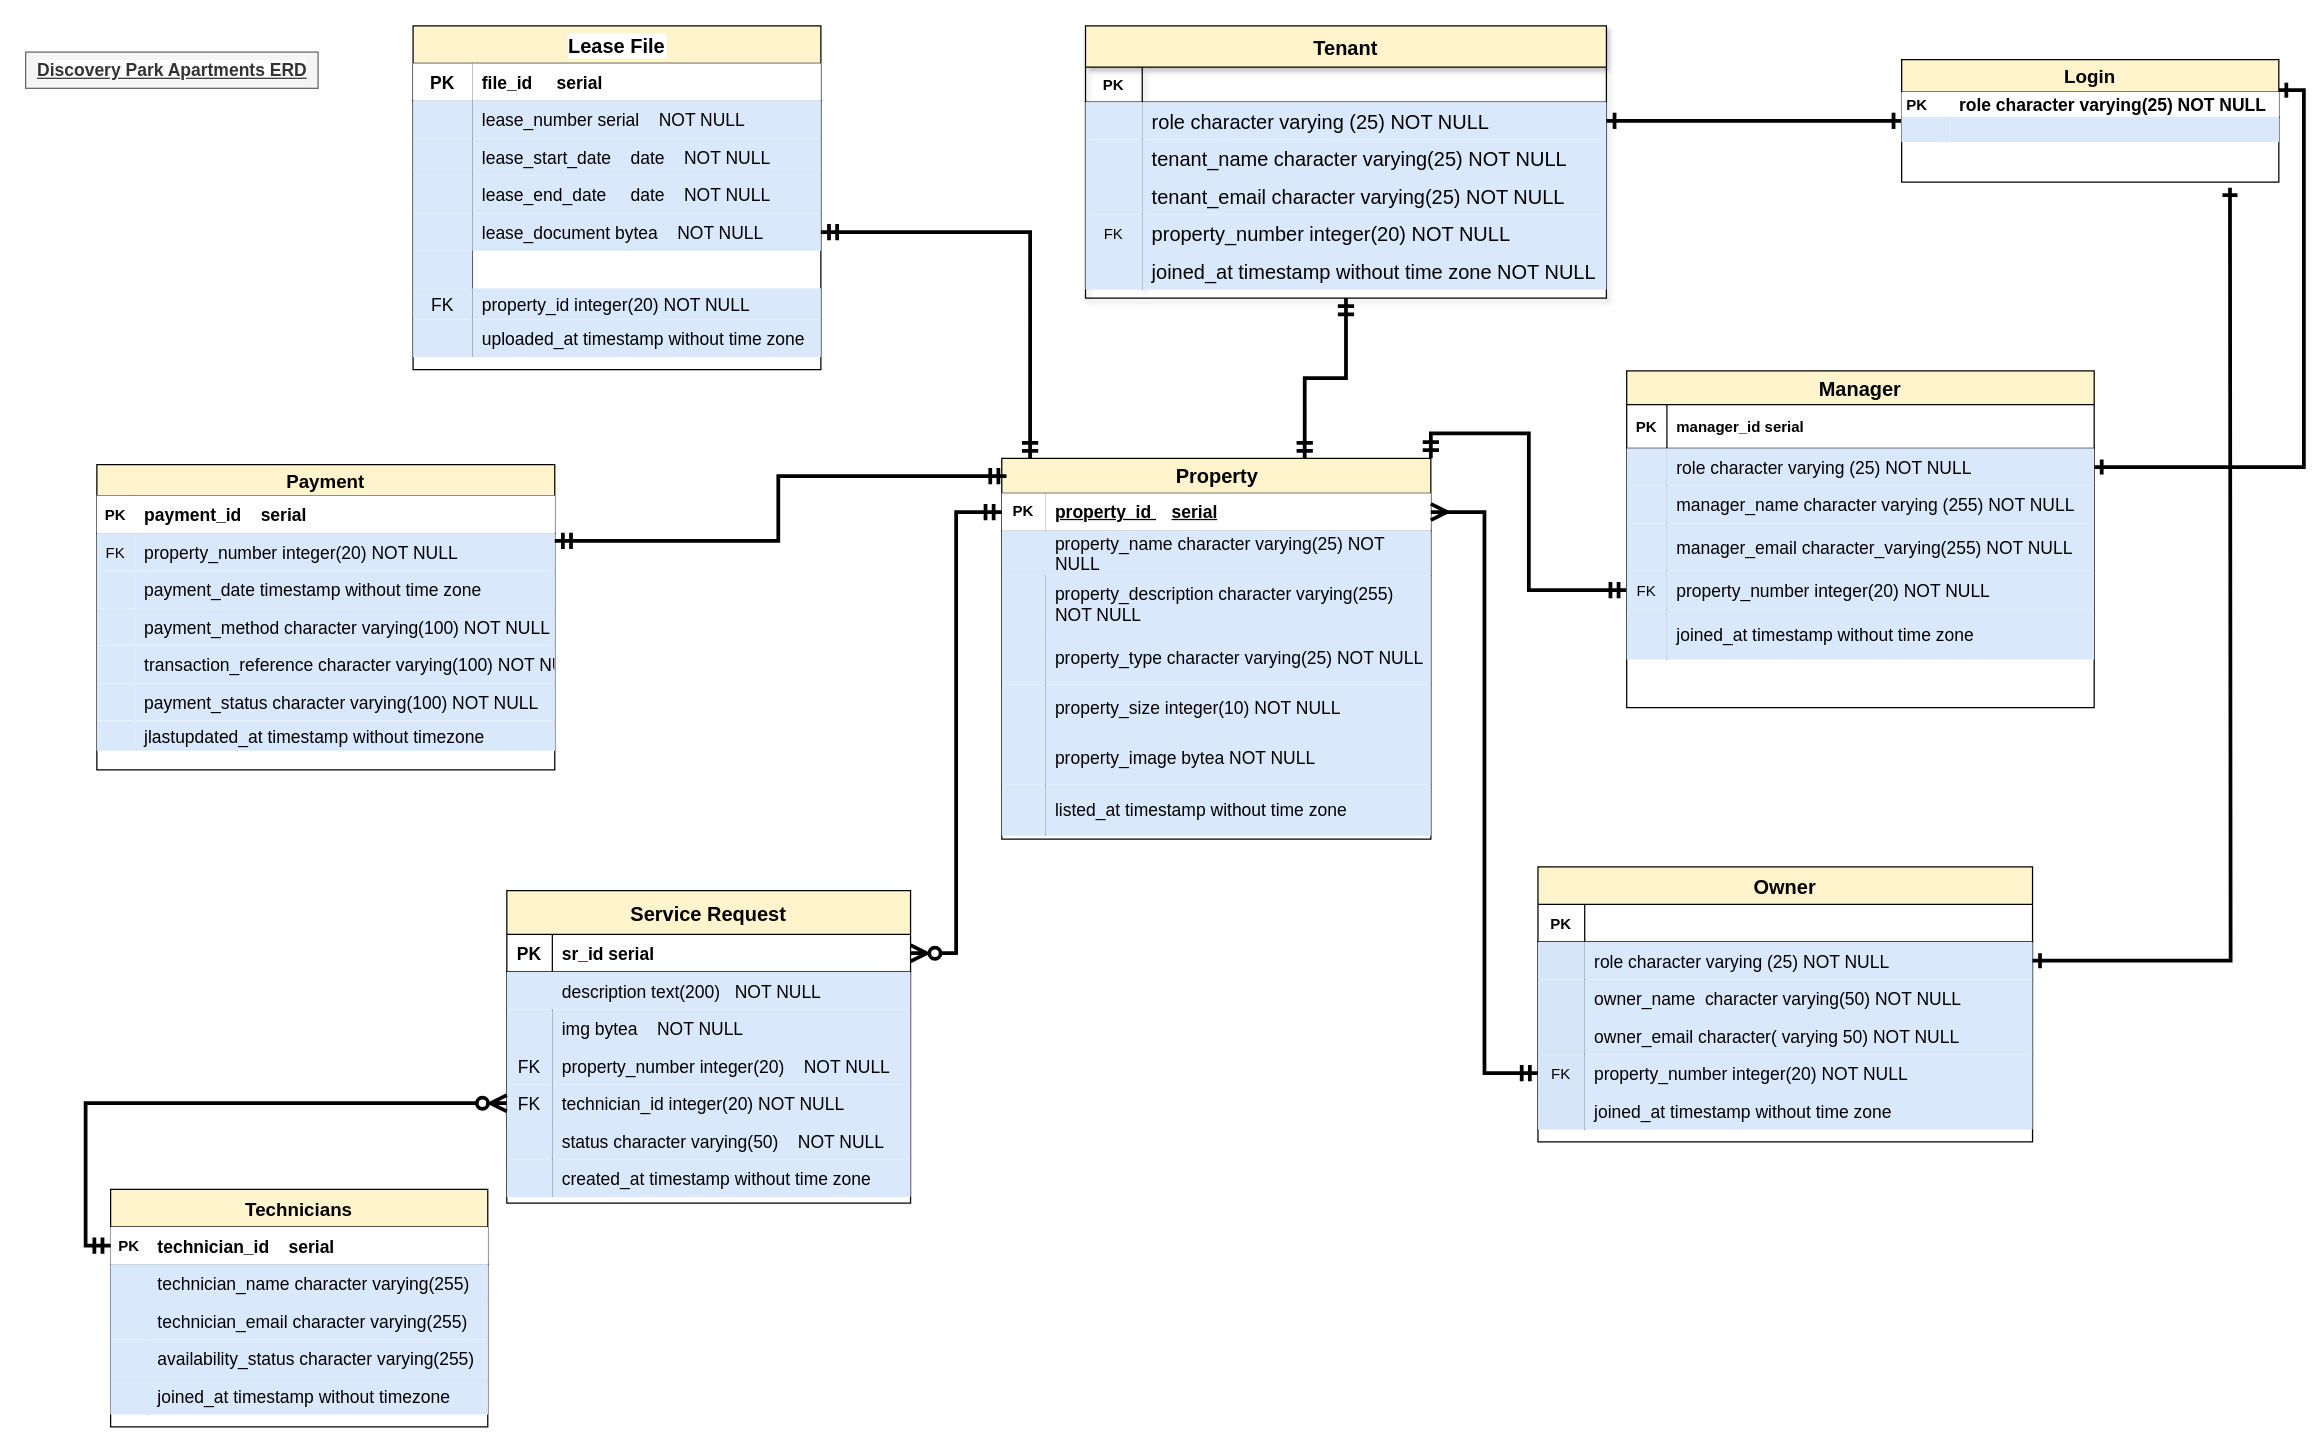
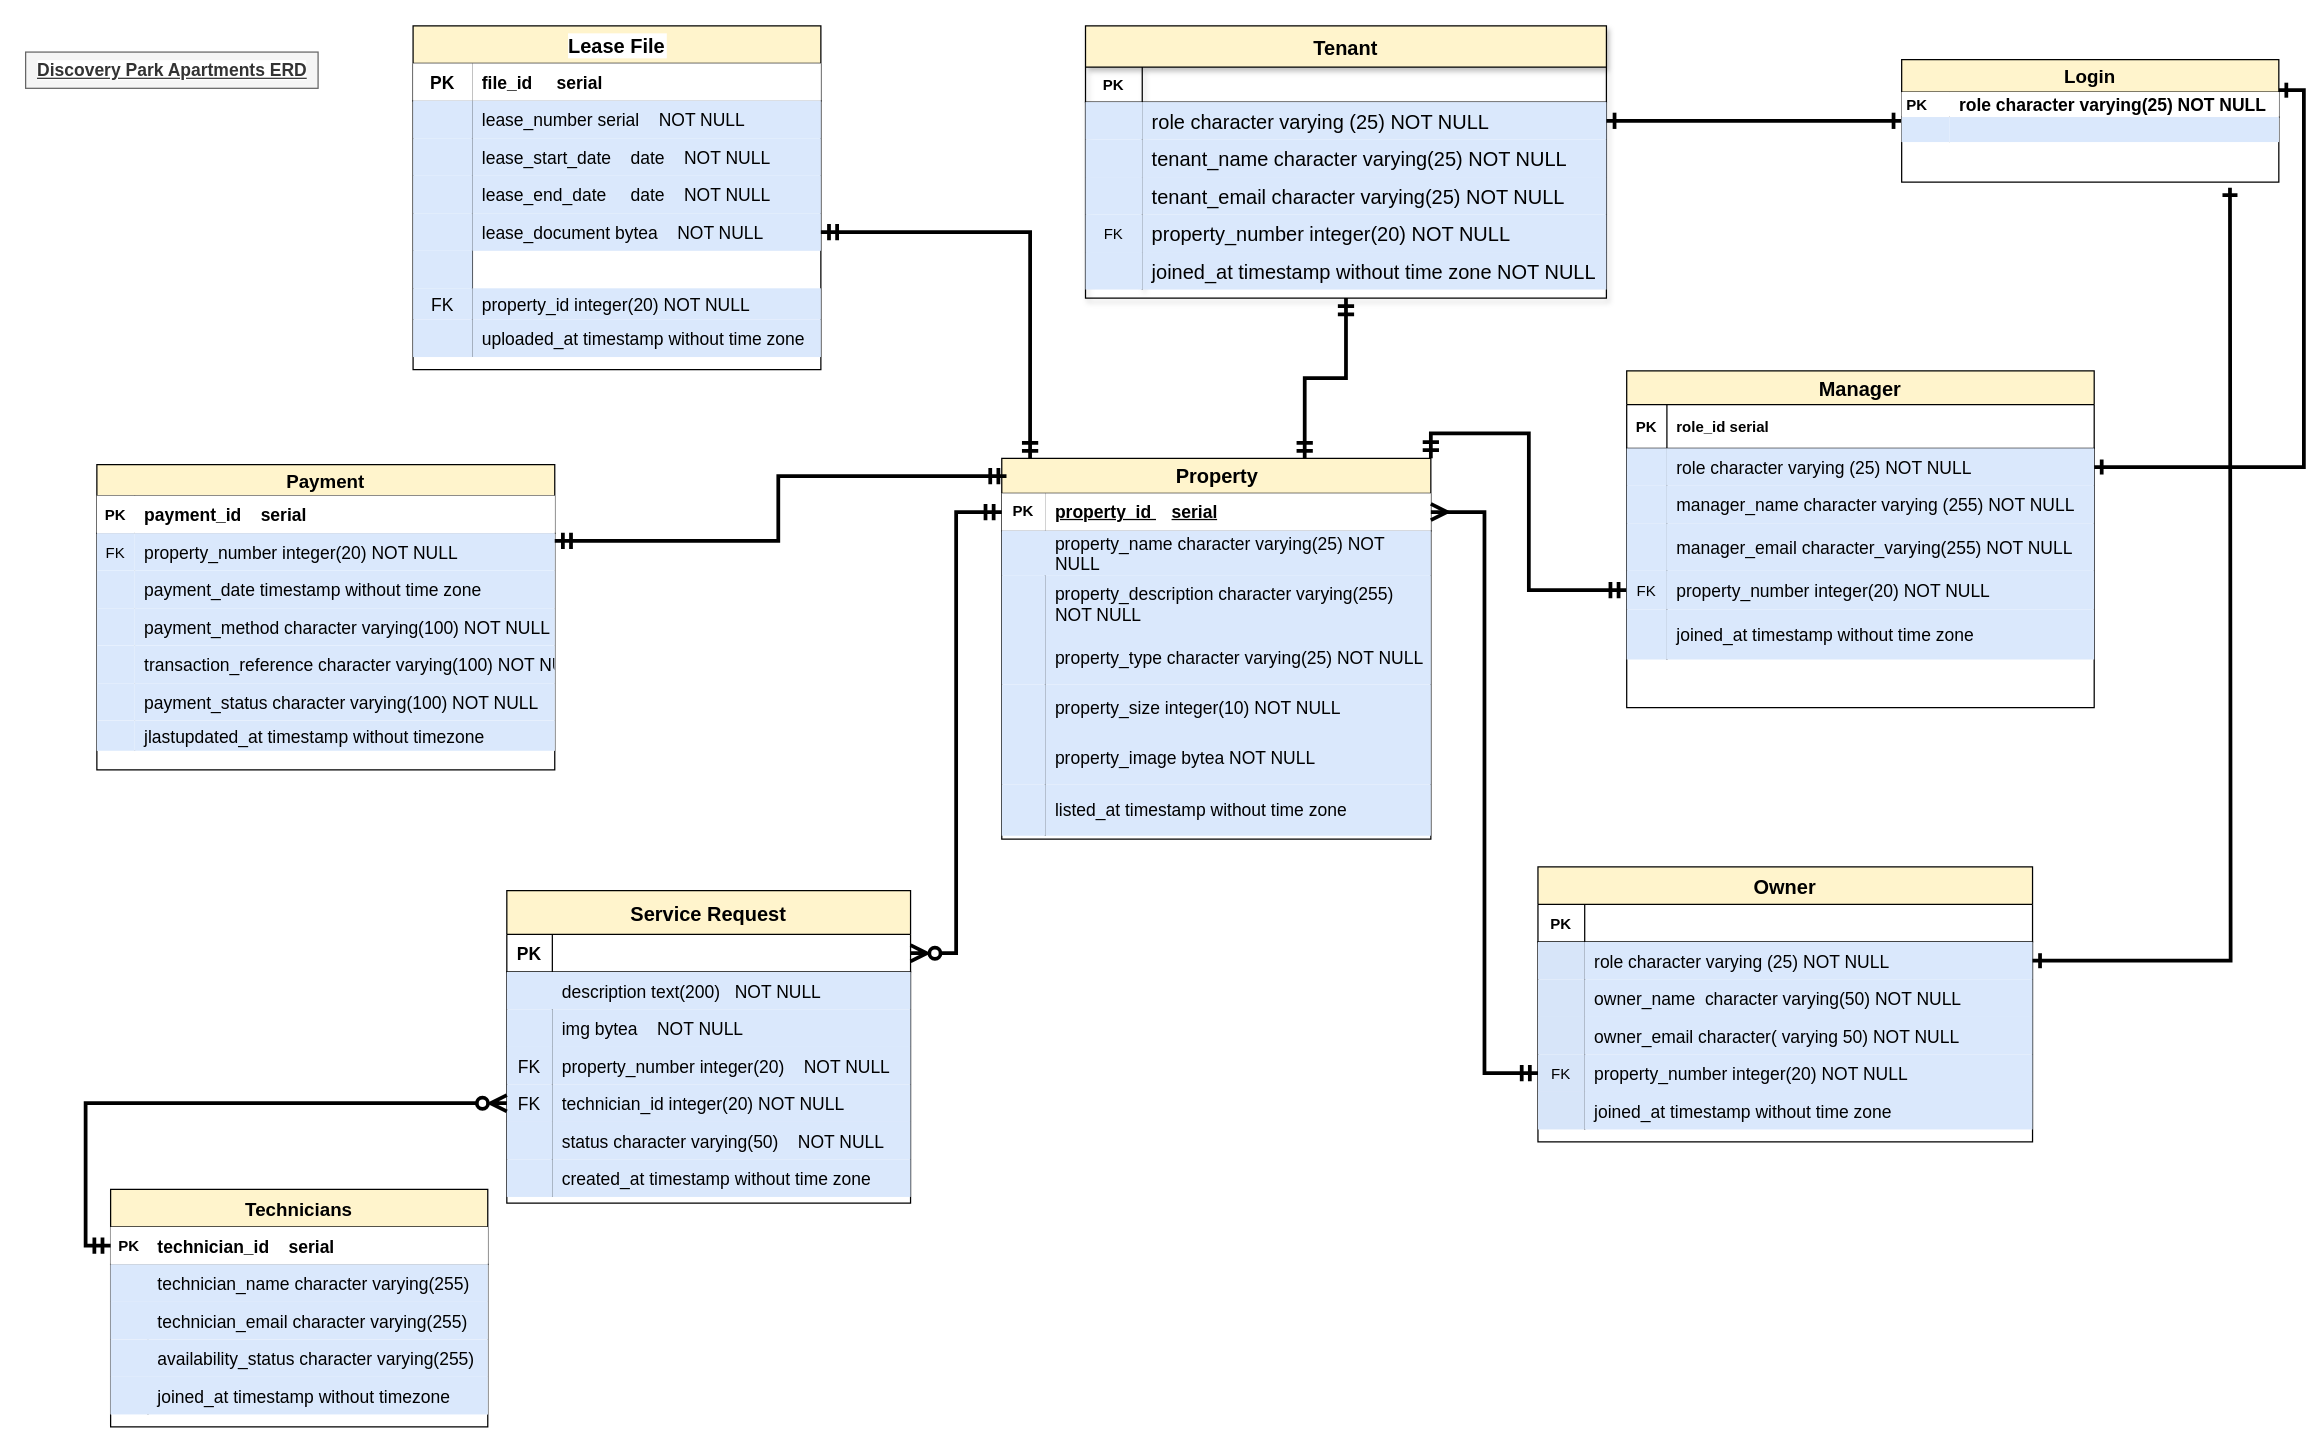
(1740, 427) -> (1726, 427)
(732, 953) -> none
